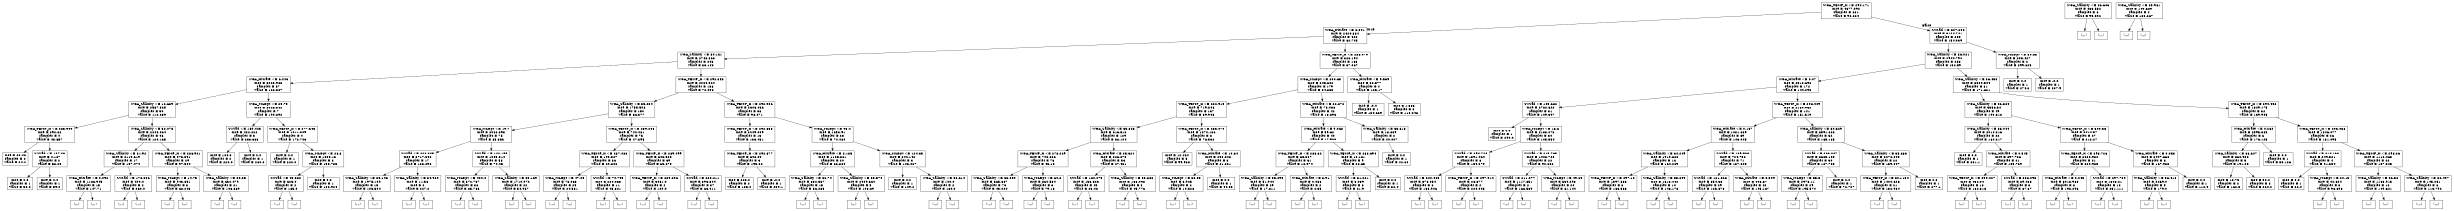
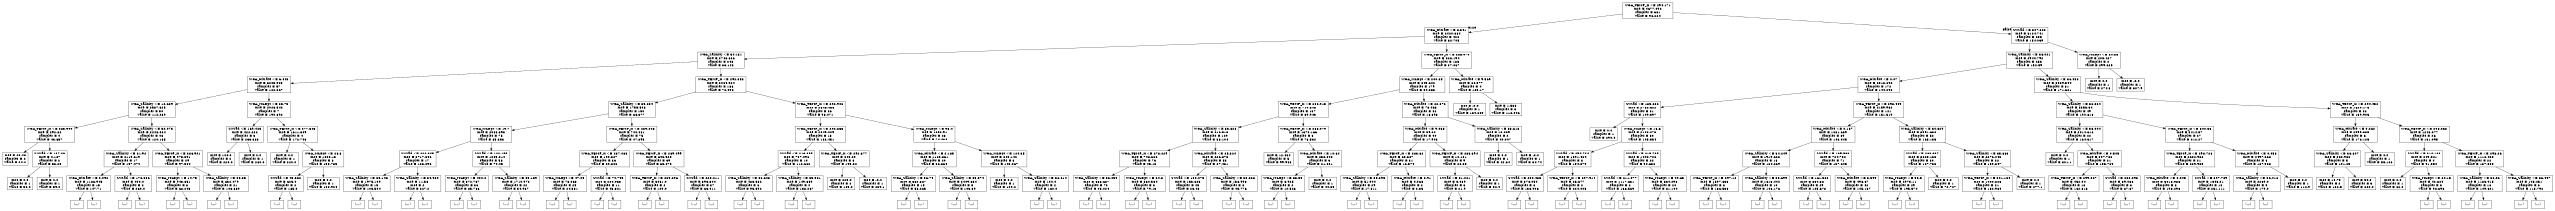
none -> (796, 159)
none -> (1530, 159)
